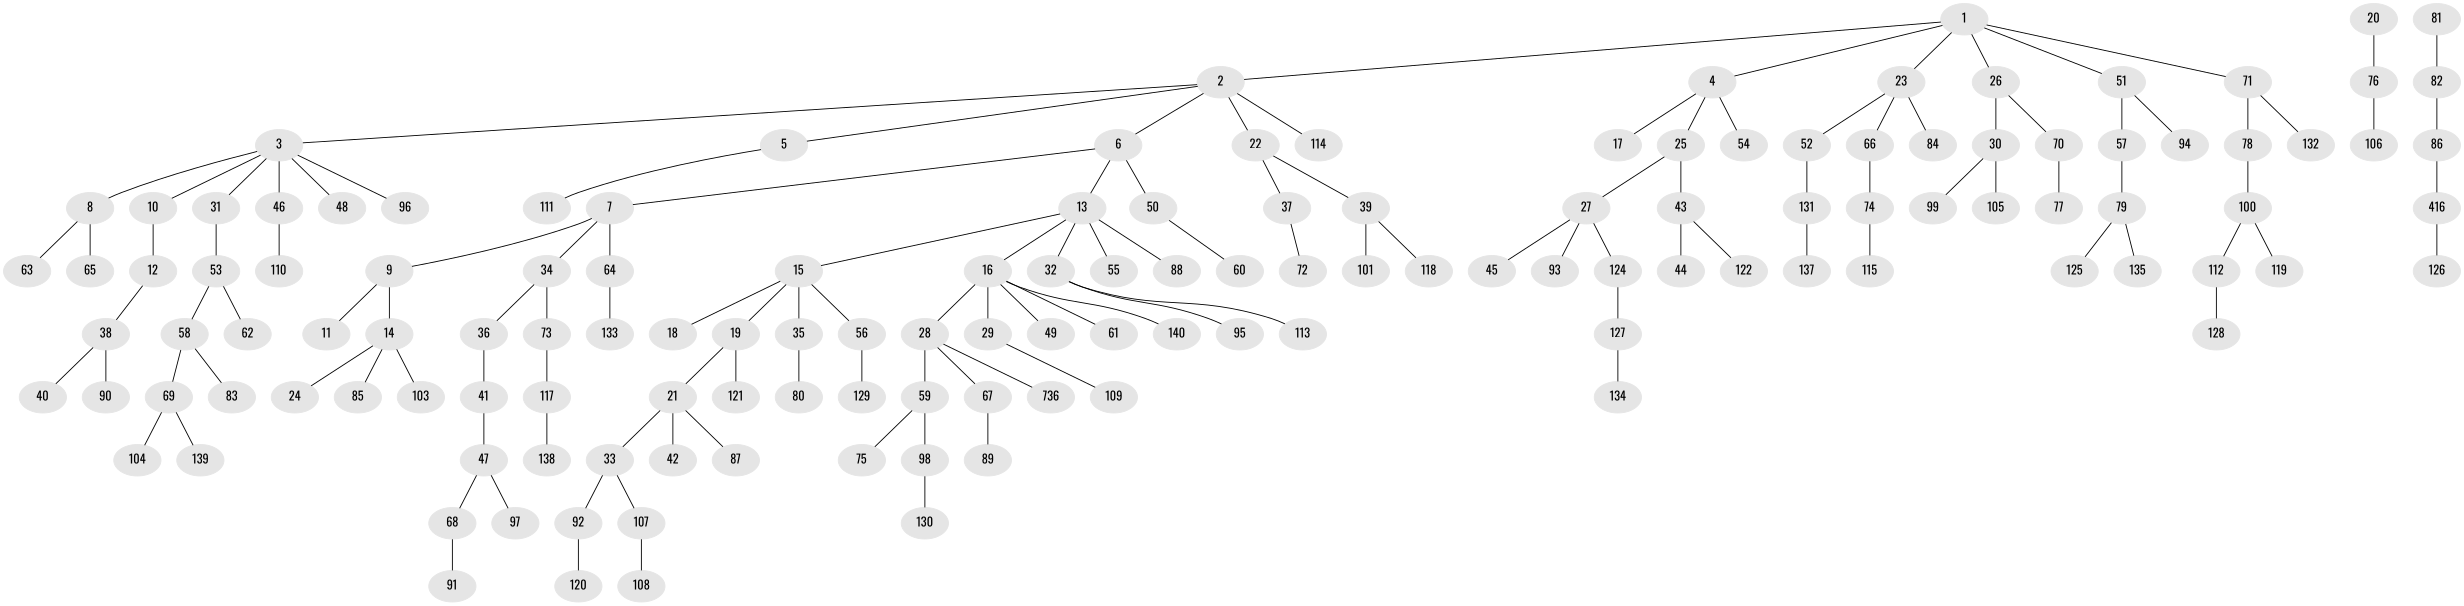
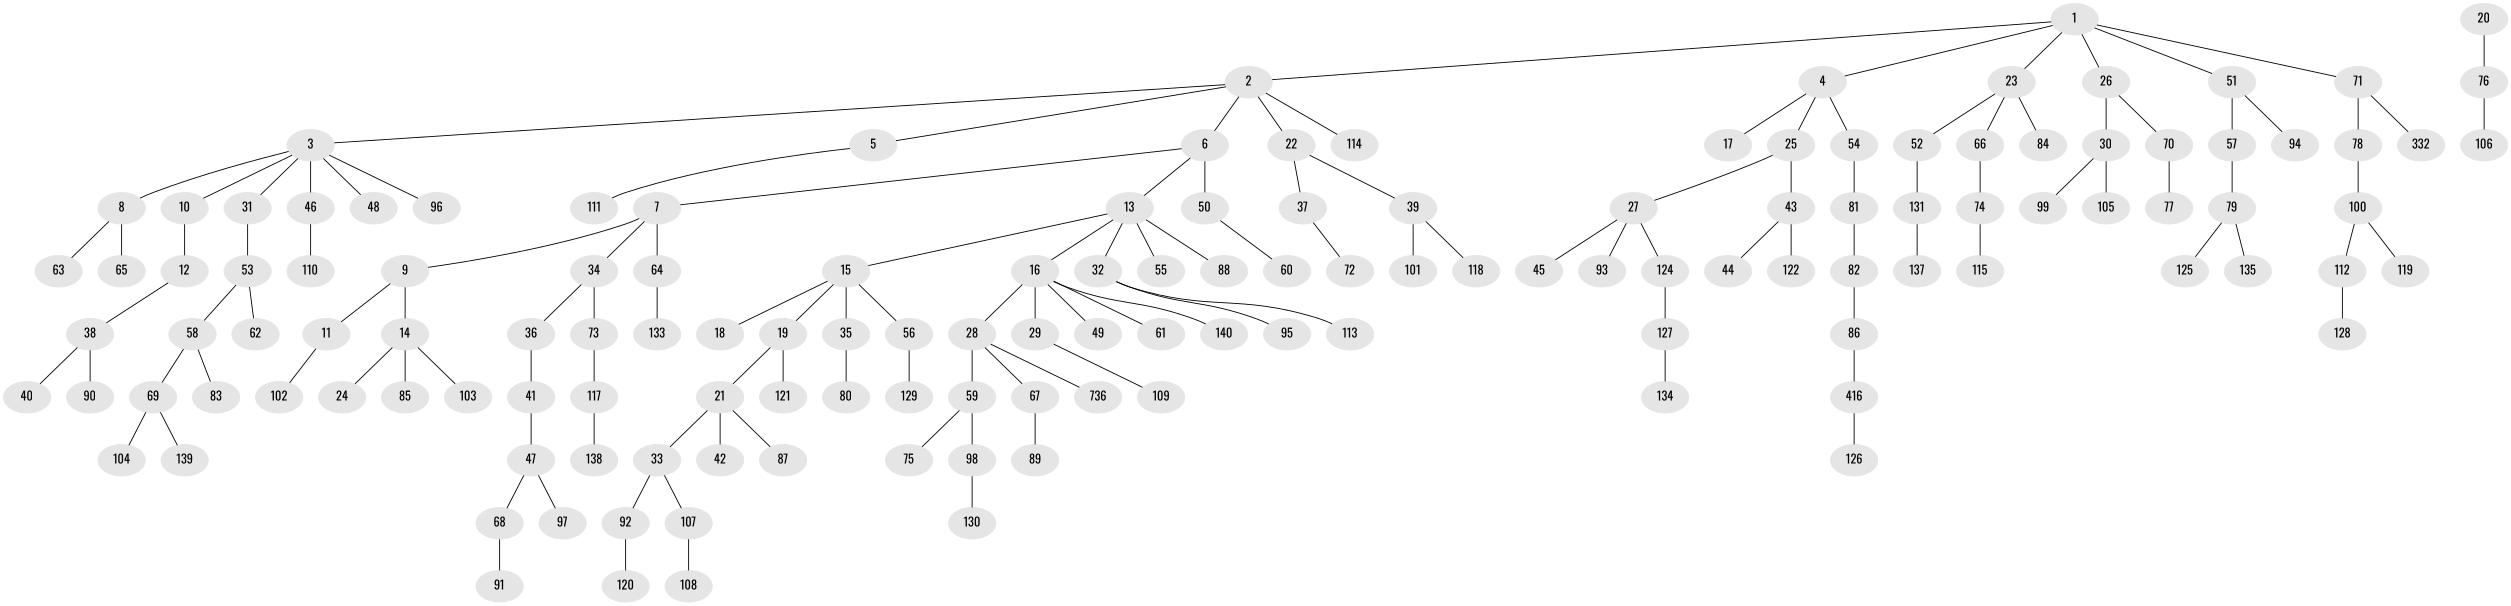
(2311, 145) -> (2421, 145)
none -> (1854, 177)
none -> (279, 397)
